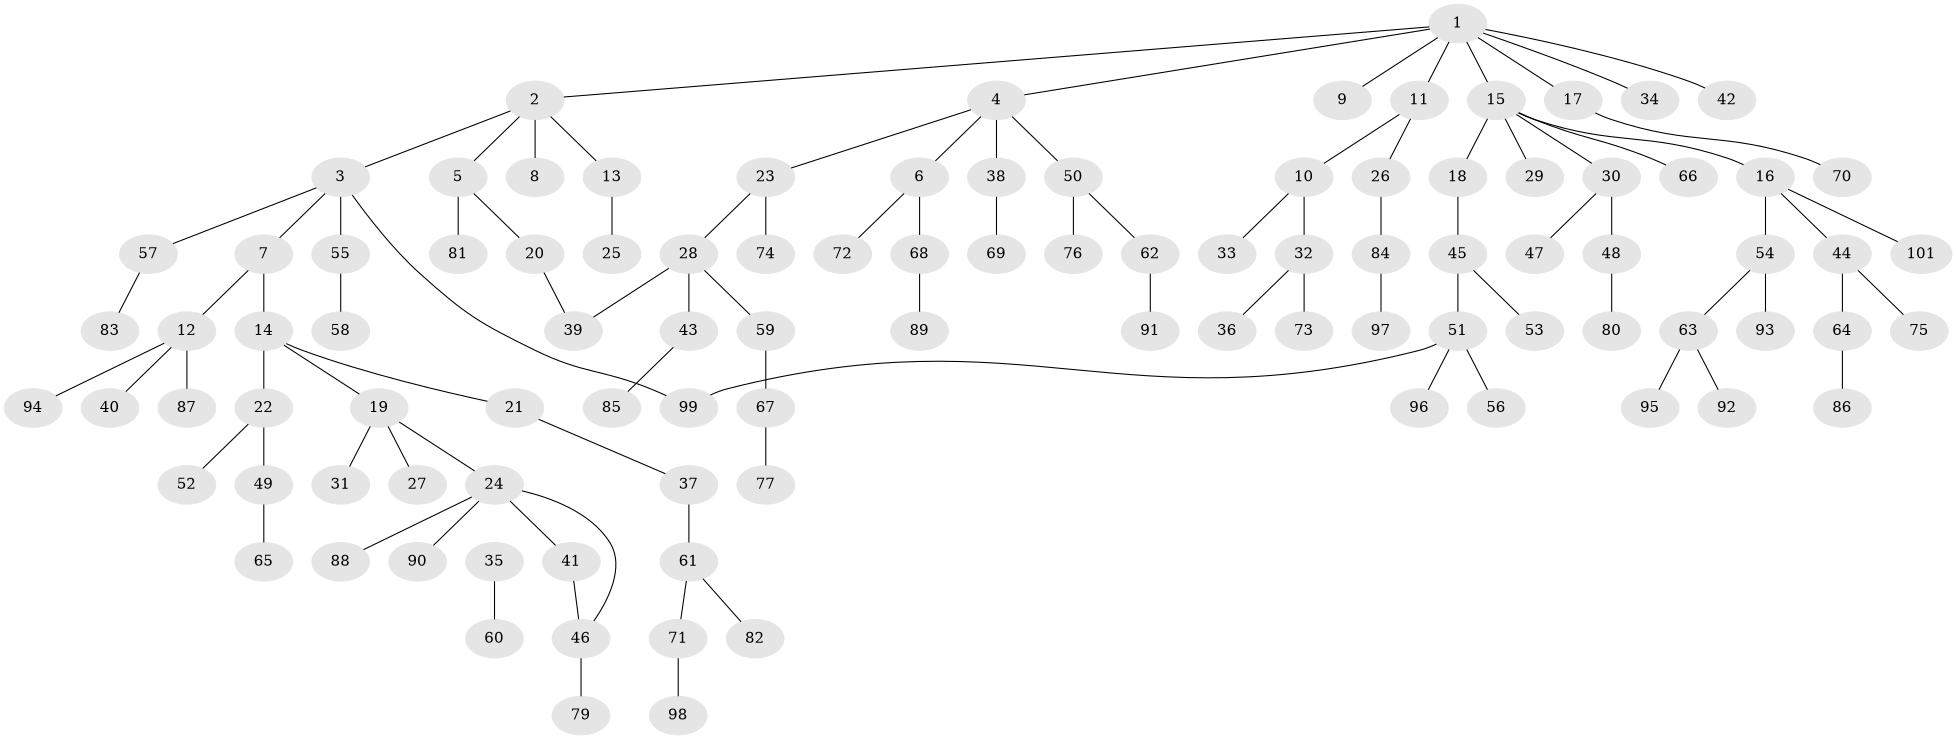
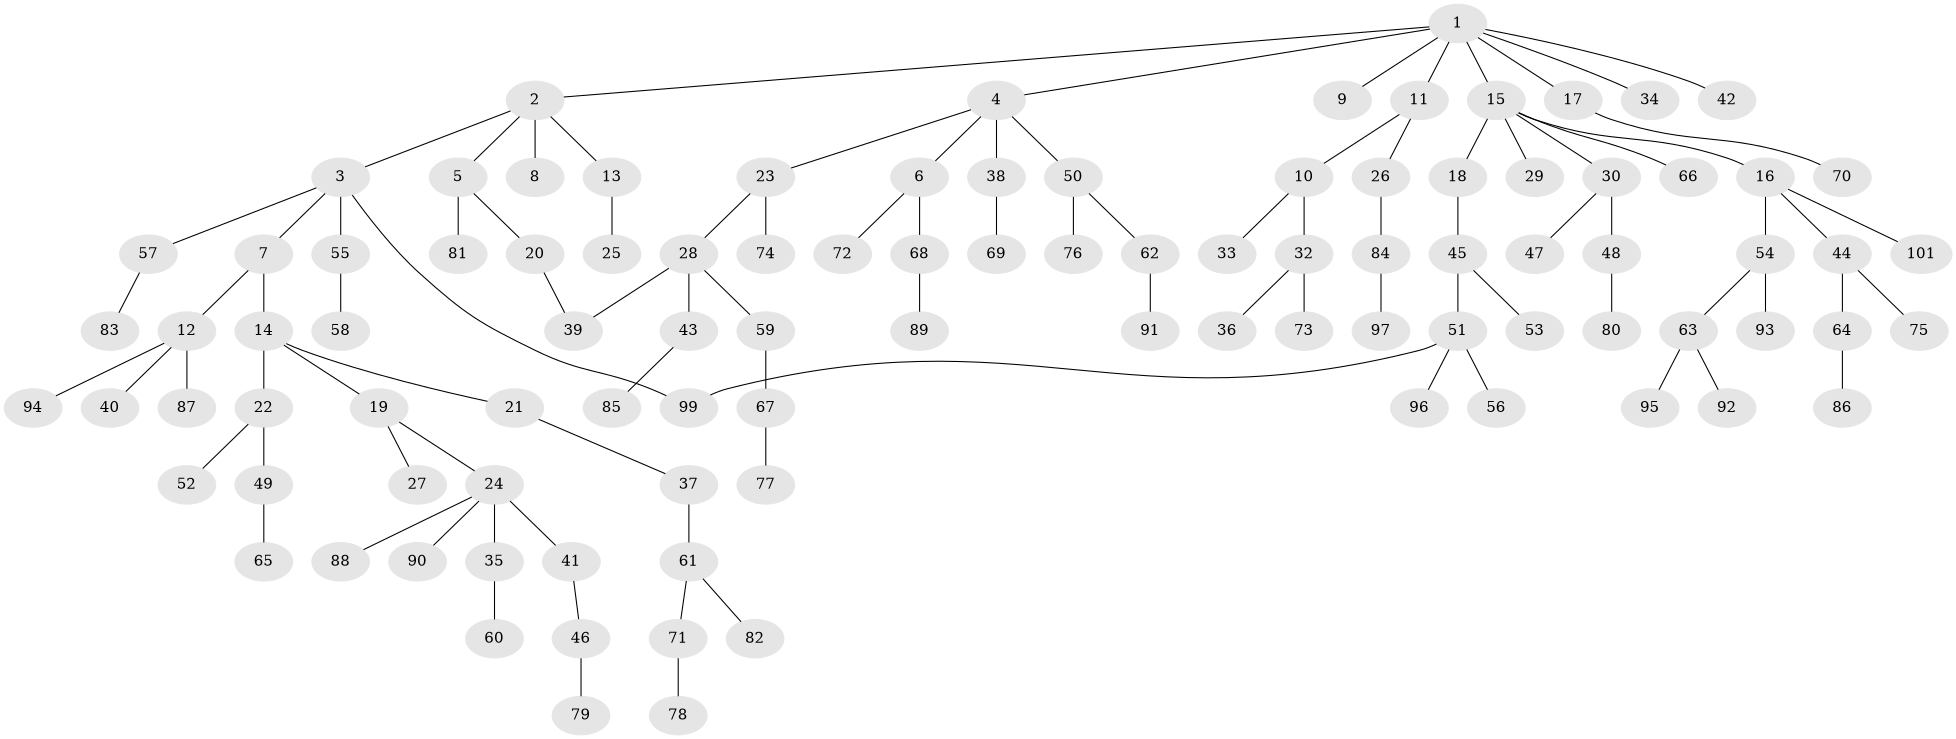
(341, 485) -> none
(604, 535) -> (495, 523)
(678, 716) -> (678, 716)
